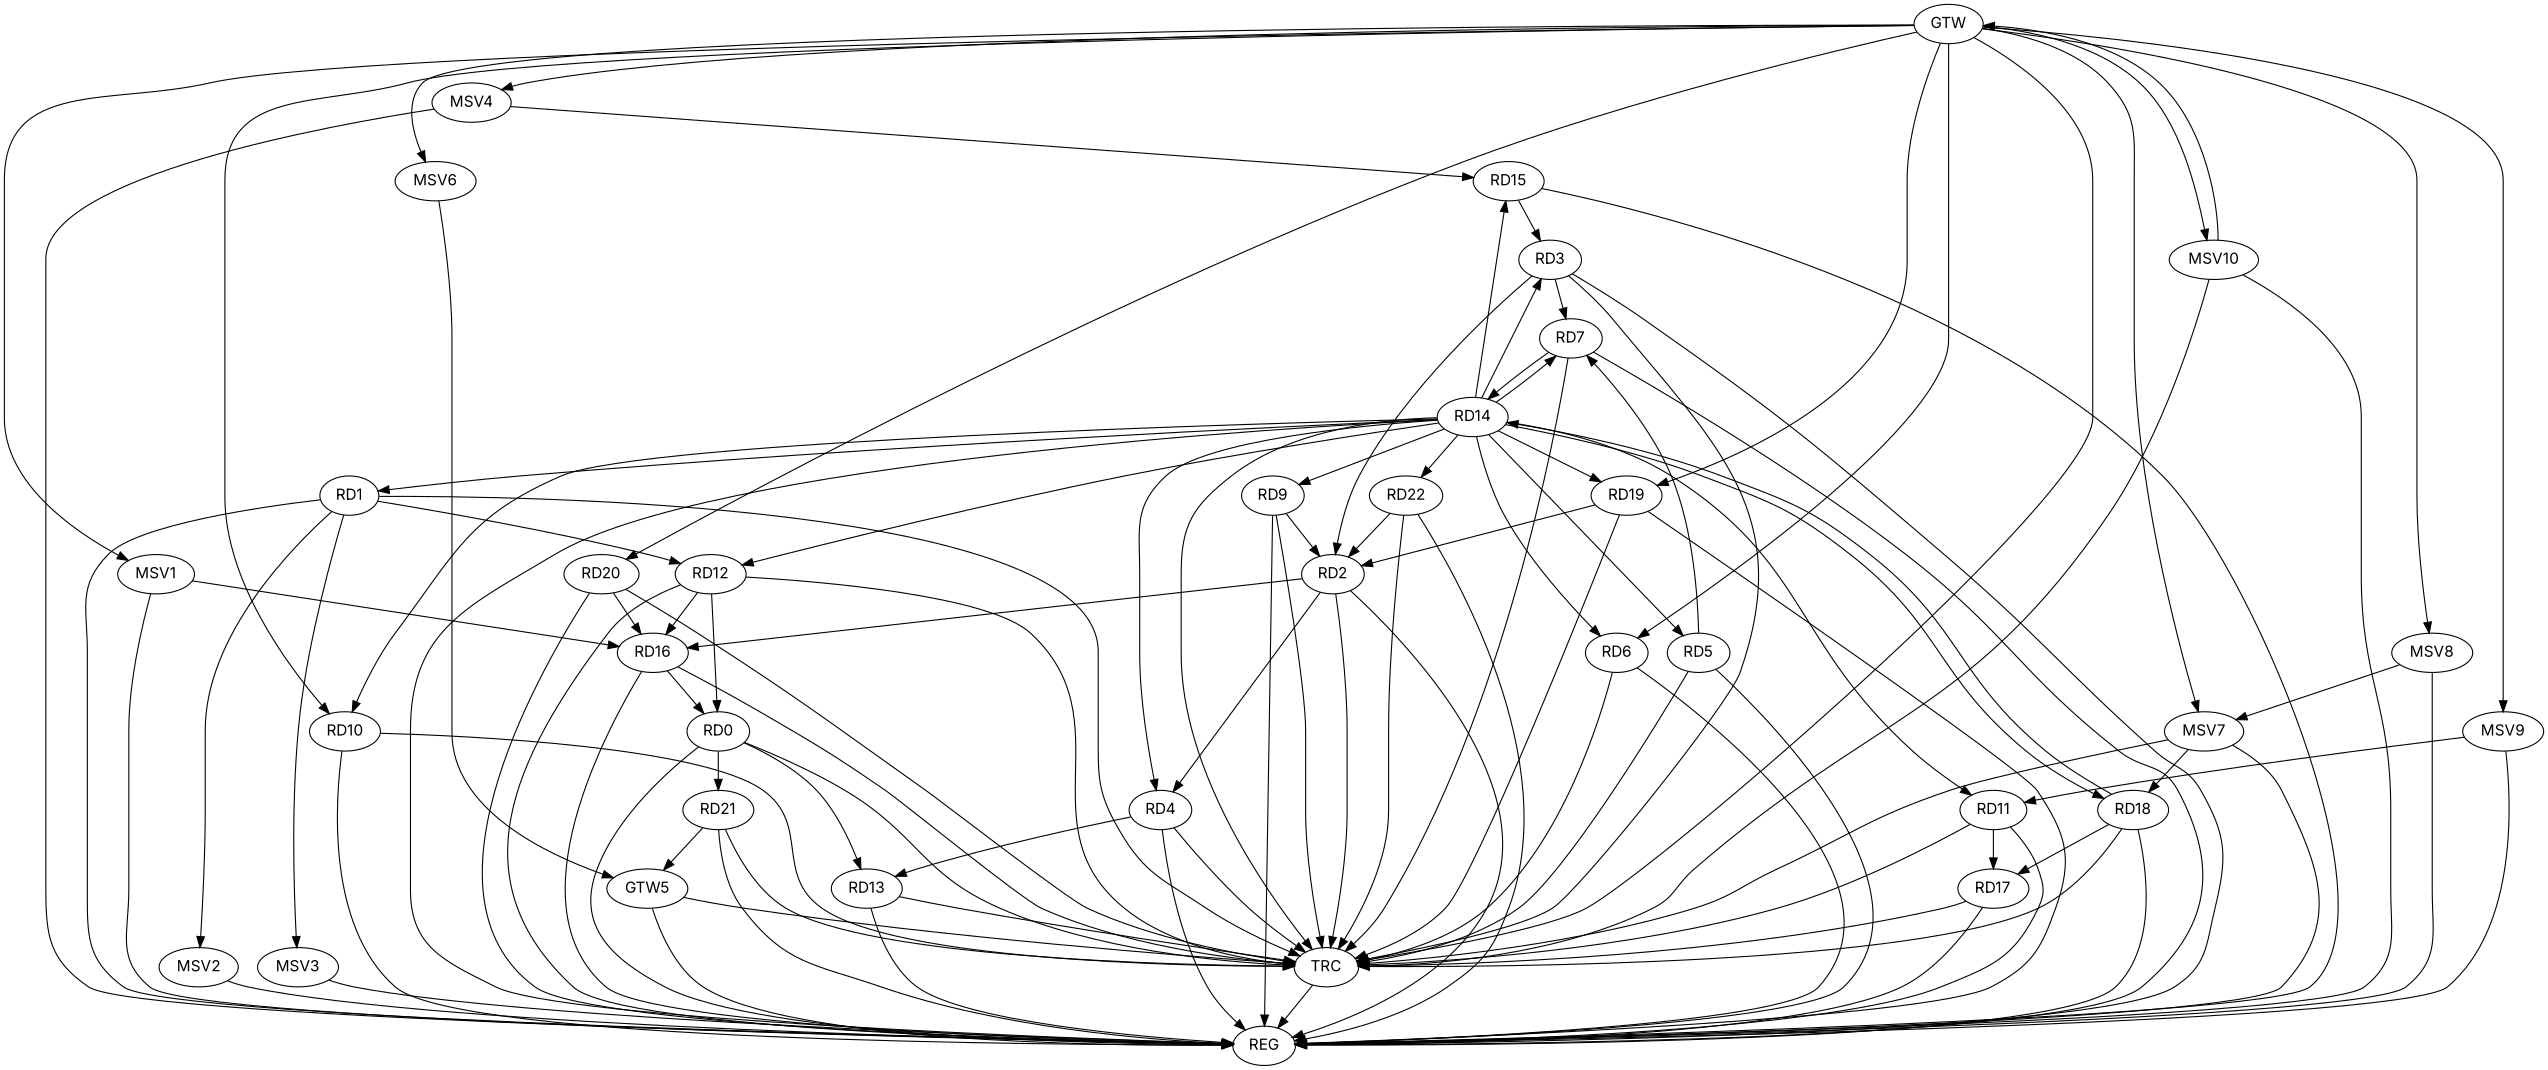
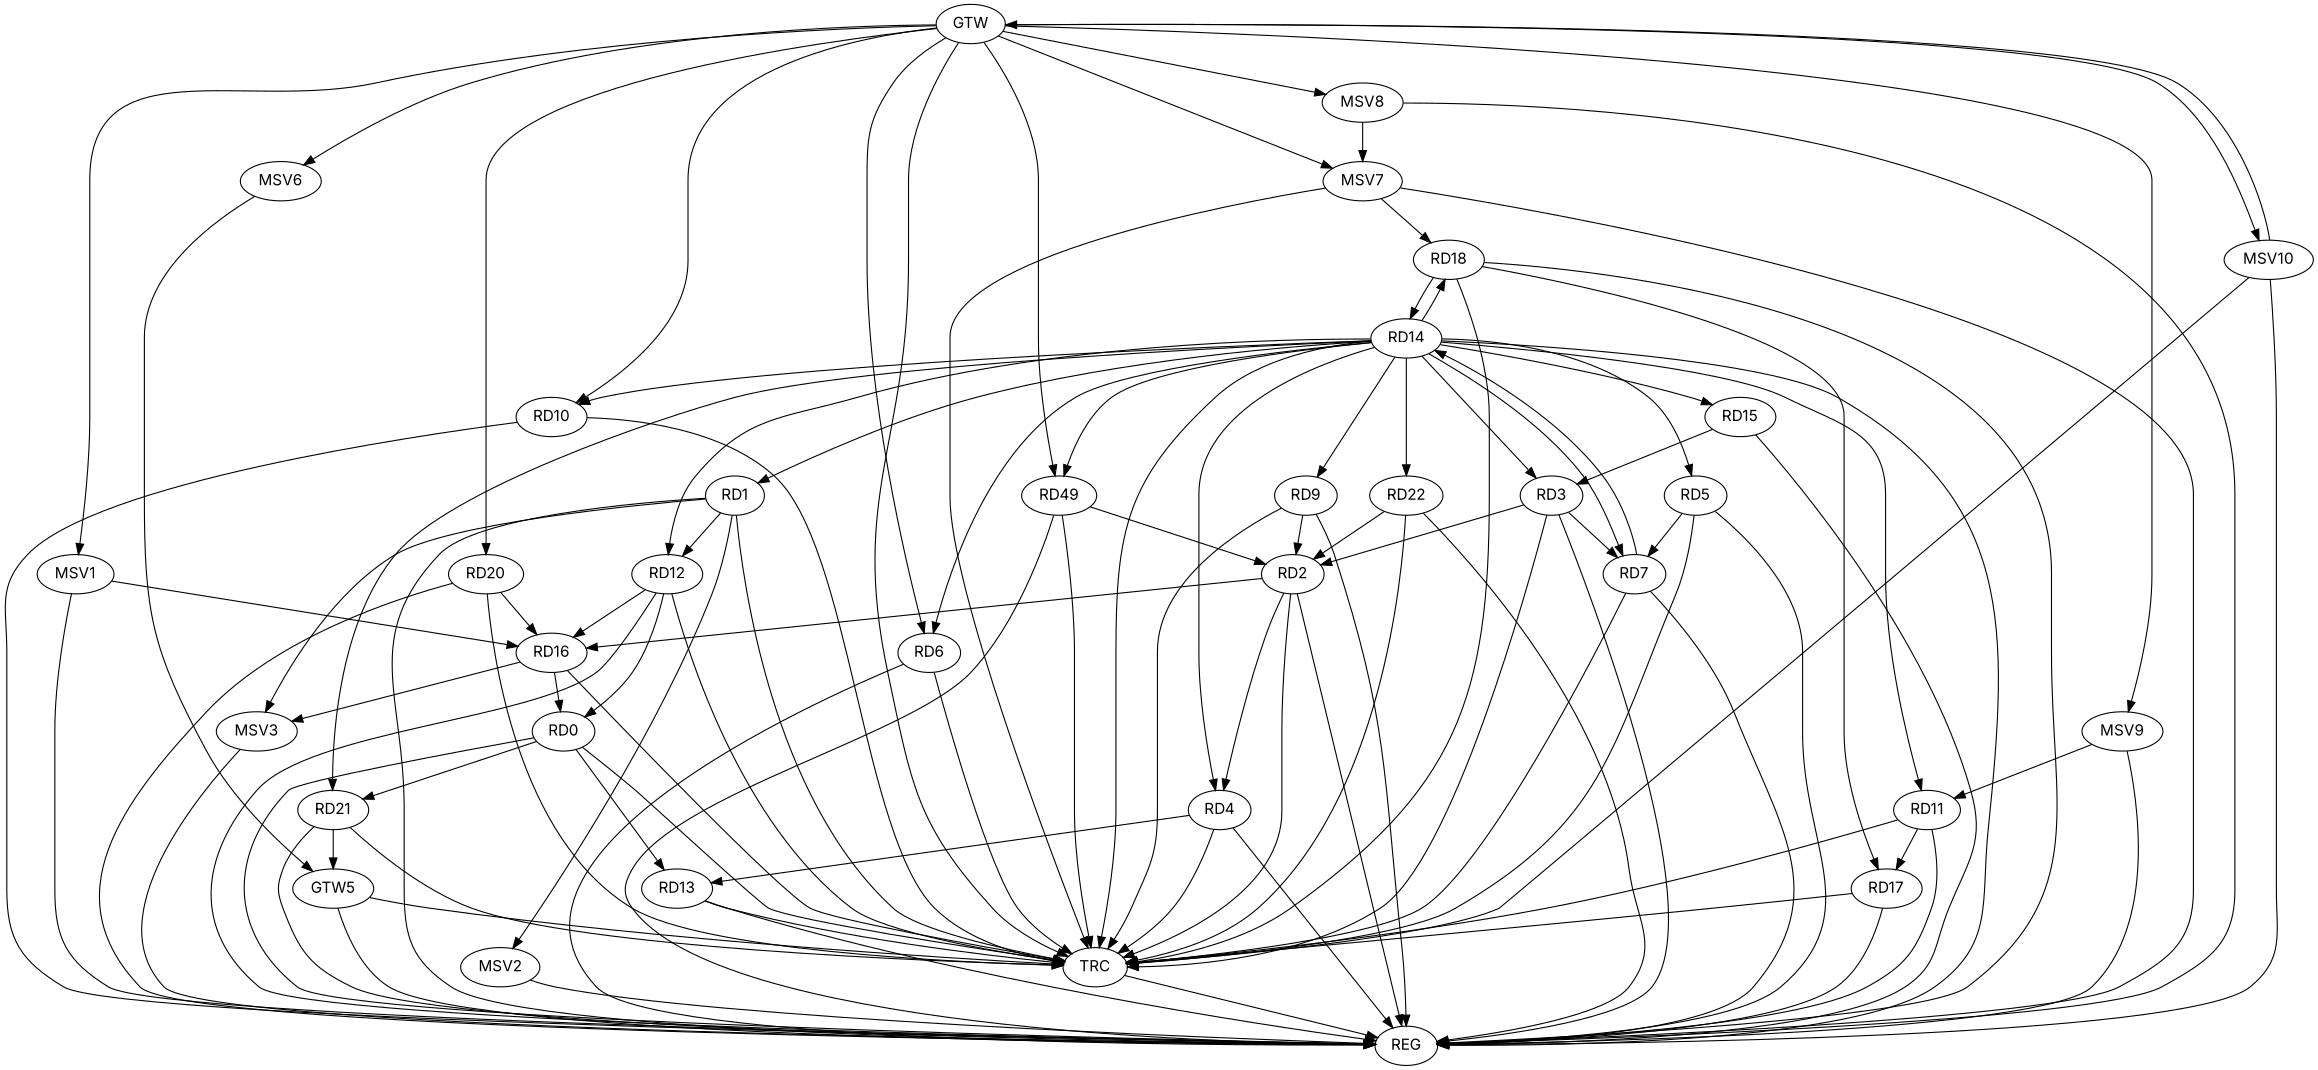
(472, 103) -> none
none -> (747, 395)
(1627, 496) -> (1059, 496)
(670, 1006) -> (411, 690)
